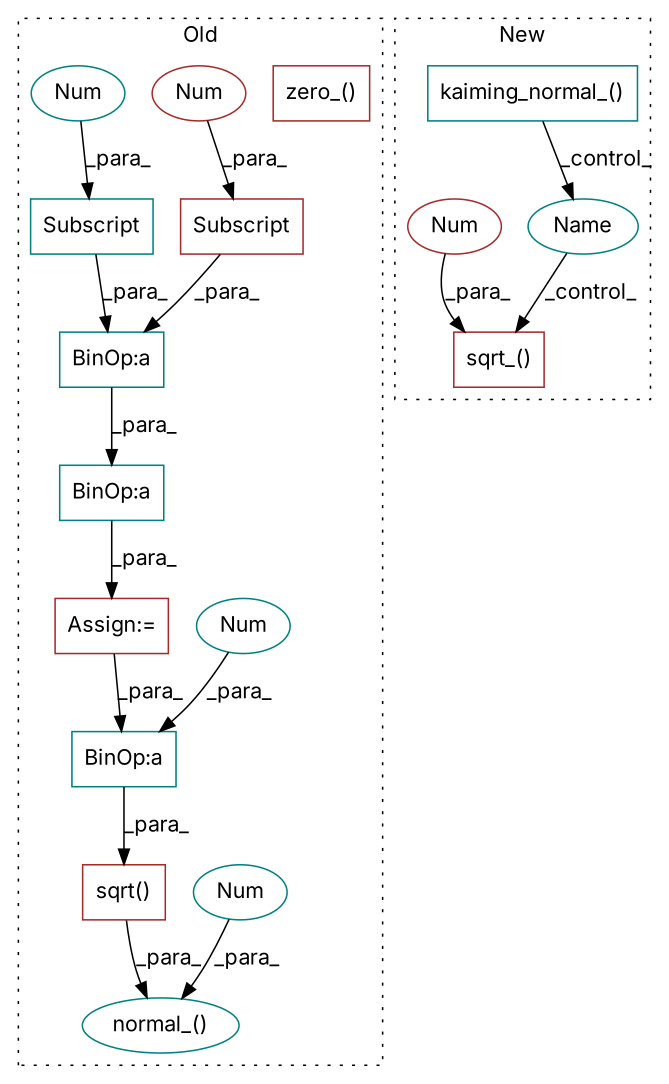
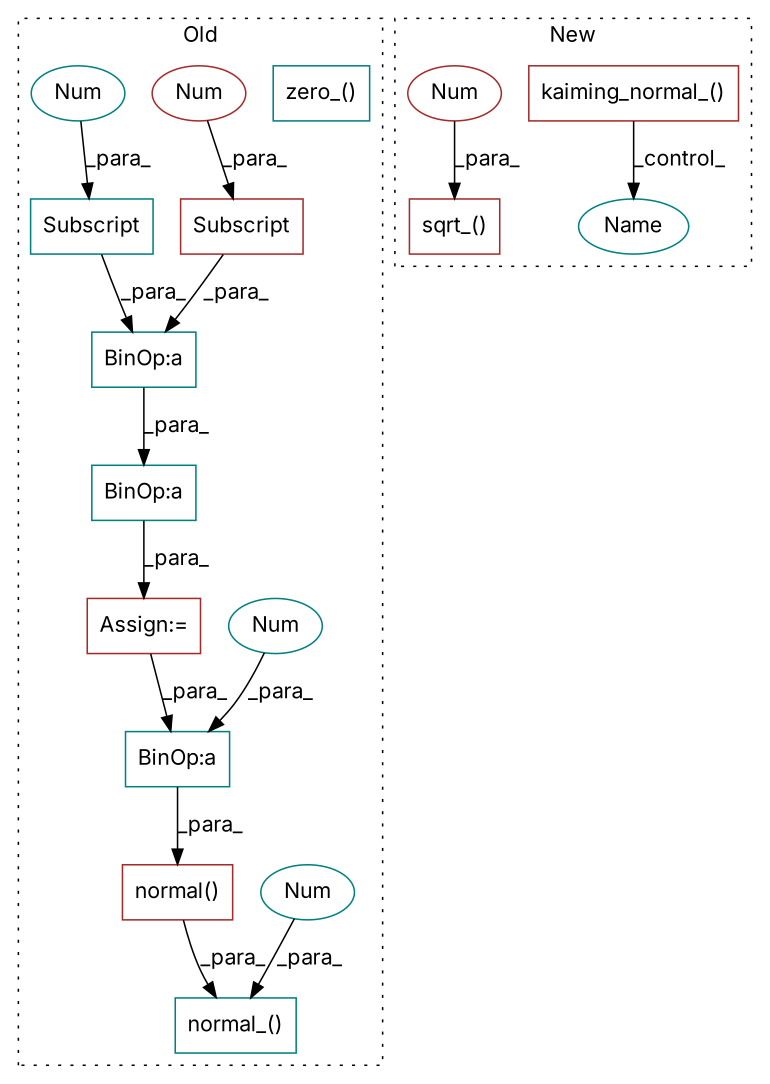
(321, 93) -> (321, 93)
(533, 93) -> (634, 93)
(546, 286) -> none
(124, 892) -> (178, 892)
(161, 1025) -> (236, 1025)
